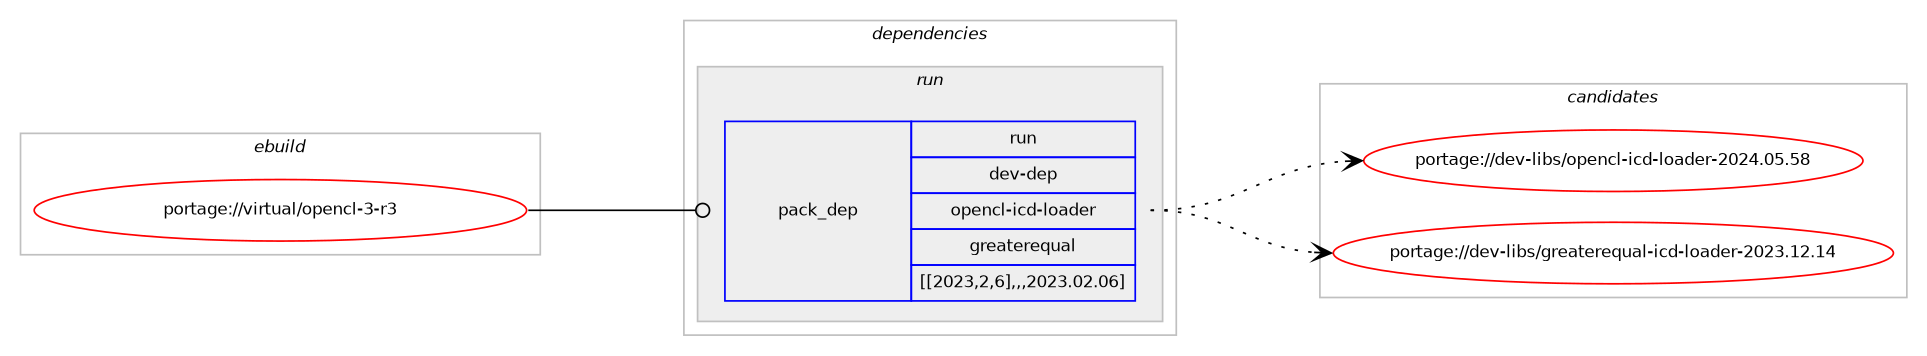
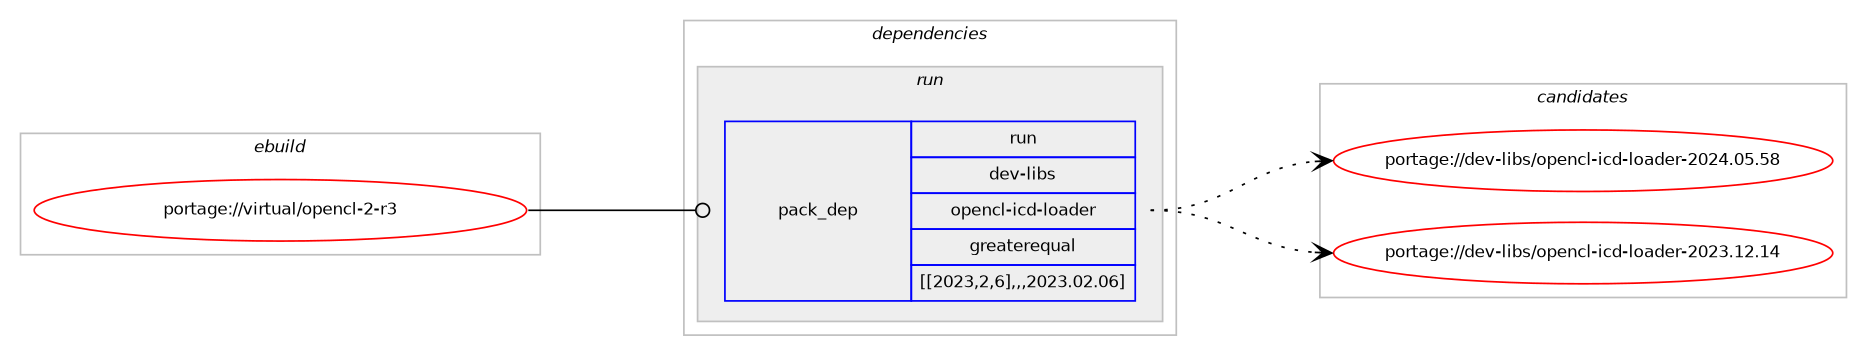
(1023, 174) -> (1023, 174)
(280, 210) -> (280, 210)
(1613, 253) -> (1583, 253)
